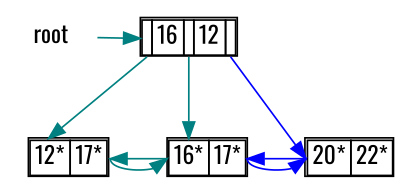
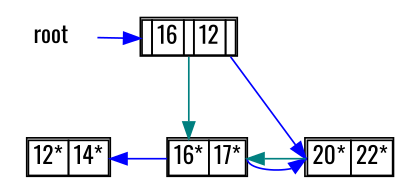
(110, 38) -> (110, 38)
(104, 92) -> none
(89, 157) -> (89, 157)
(147, 159) -> (147, 159)
(285, 159) -> (285, 159)
(130, 169) -> none
